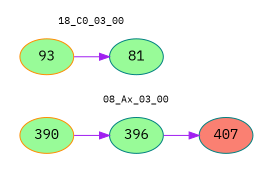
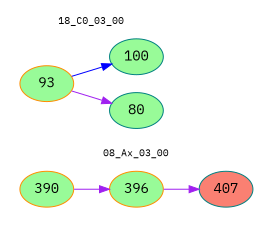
none -> (136, 57)
(136, 57) -> (136, 111)
(136, 135) -> (136, 189)
